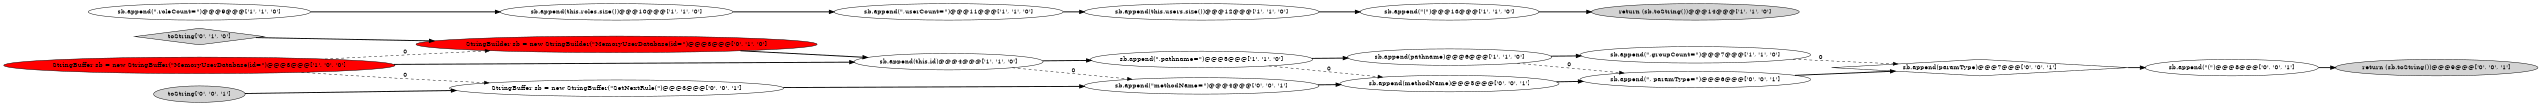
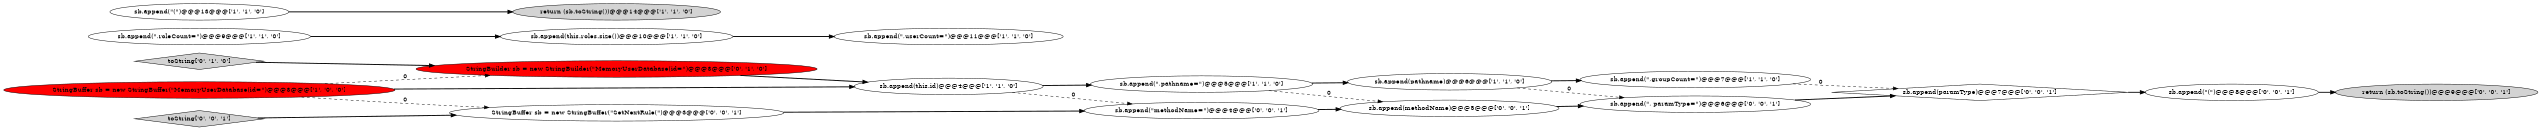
(1202, 12) -> none
(199, 94) -> (199, 119)
